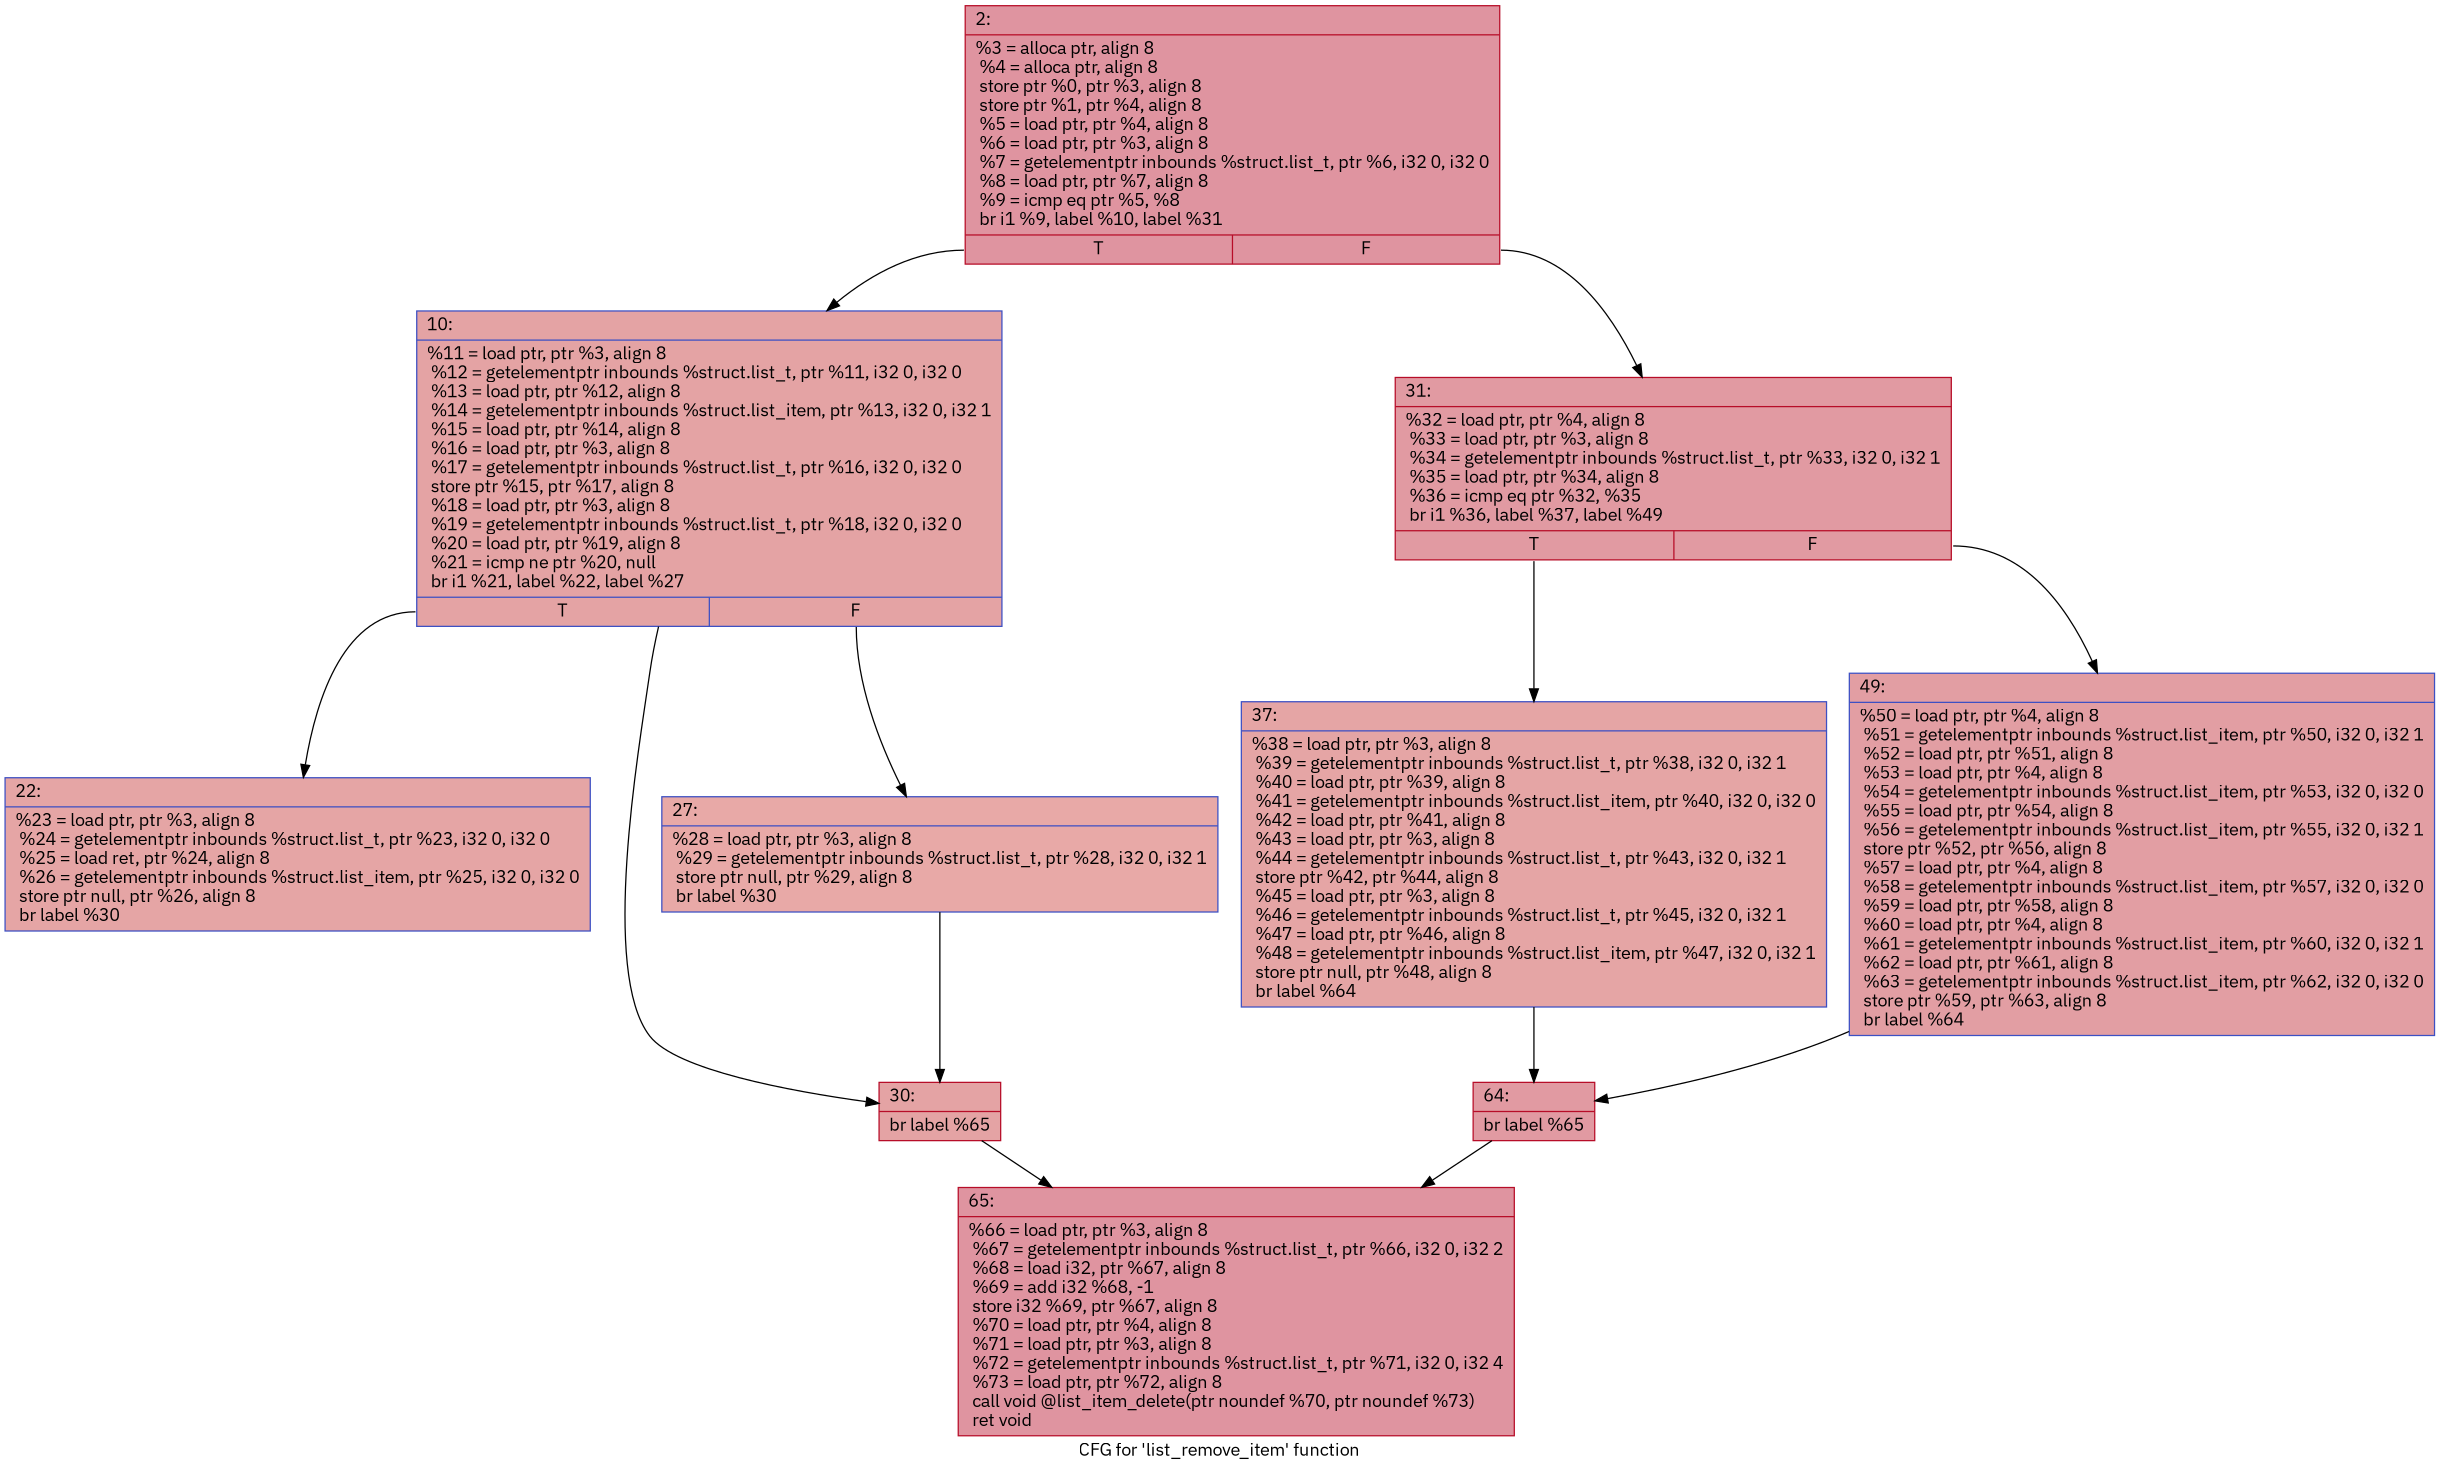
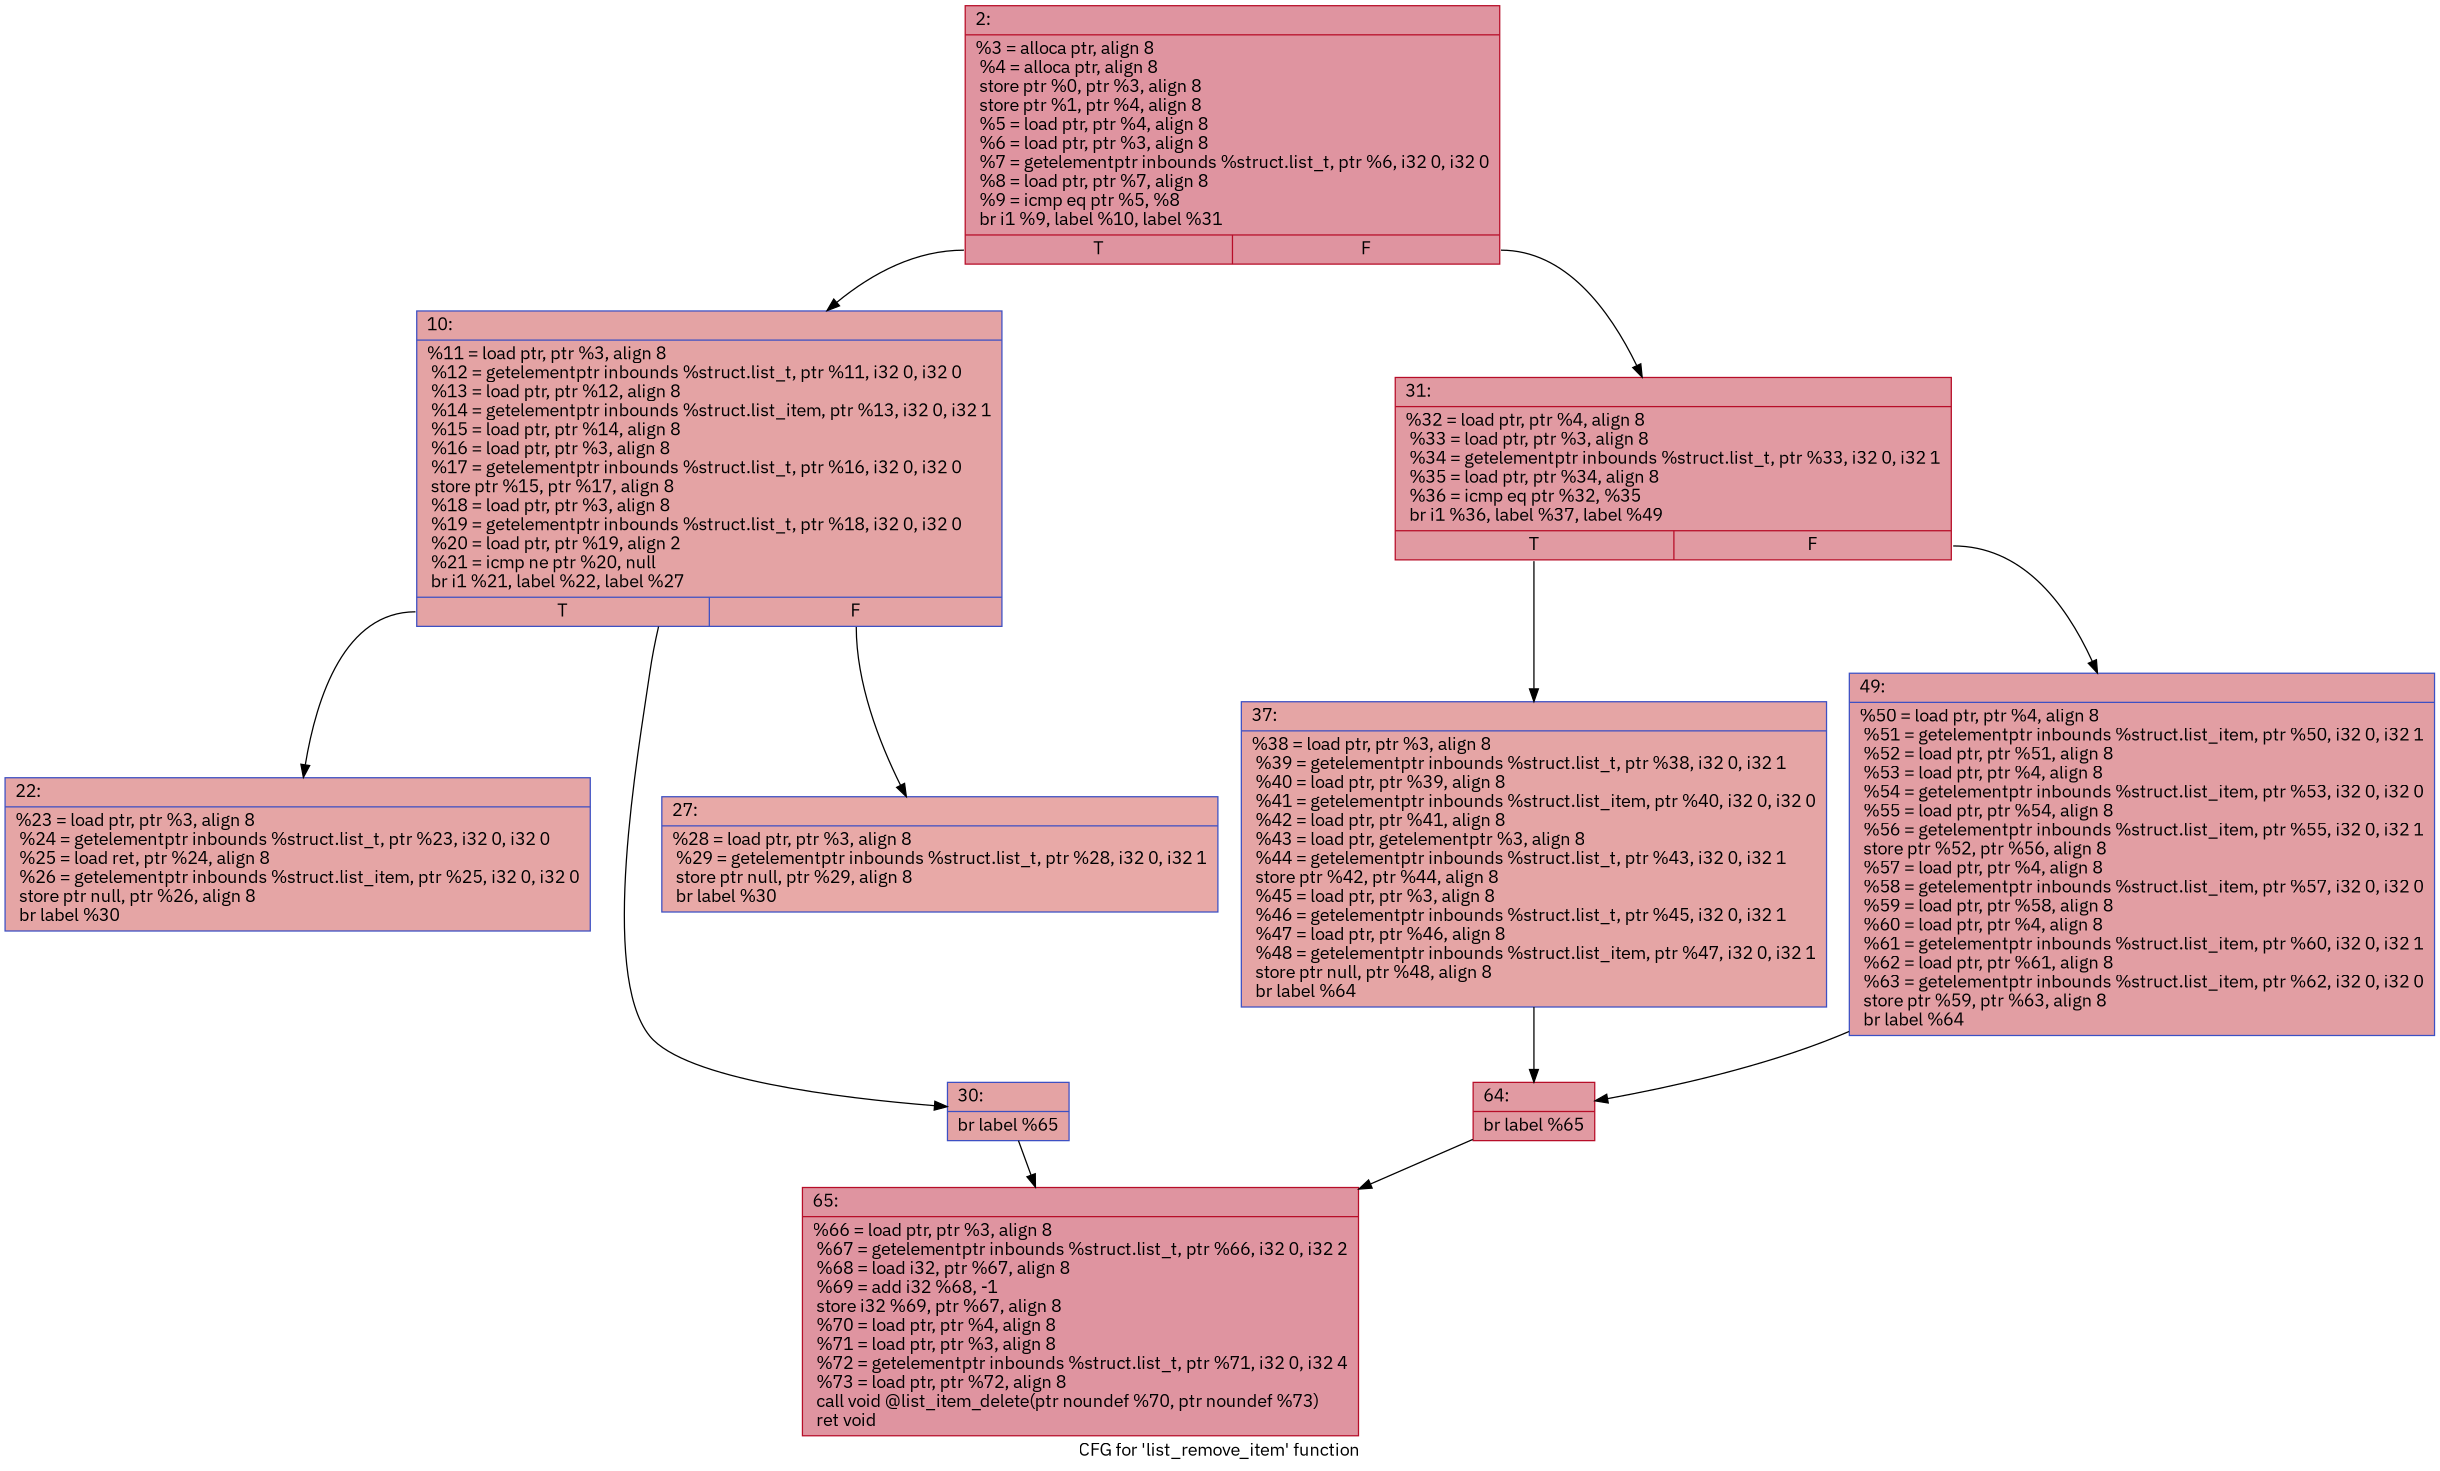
(554, 544) -> (554, 544)
(1374, 840) -> (1419, 840)
(940, 991) -> none
(940, 1112) -> (1008, 1112)
